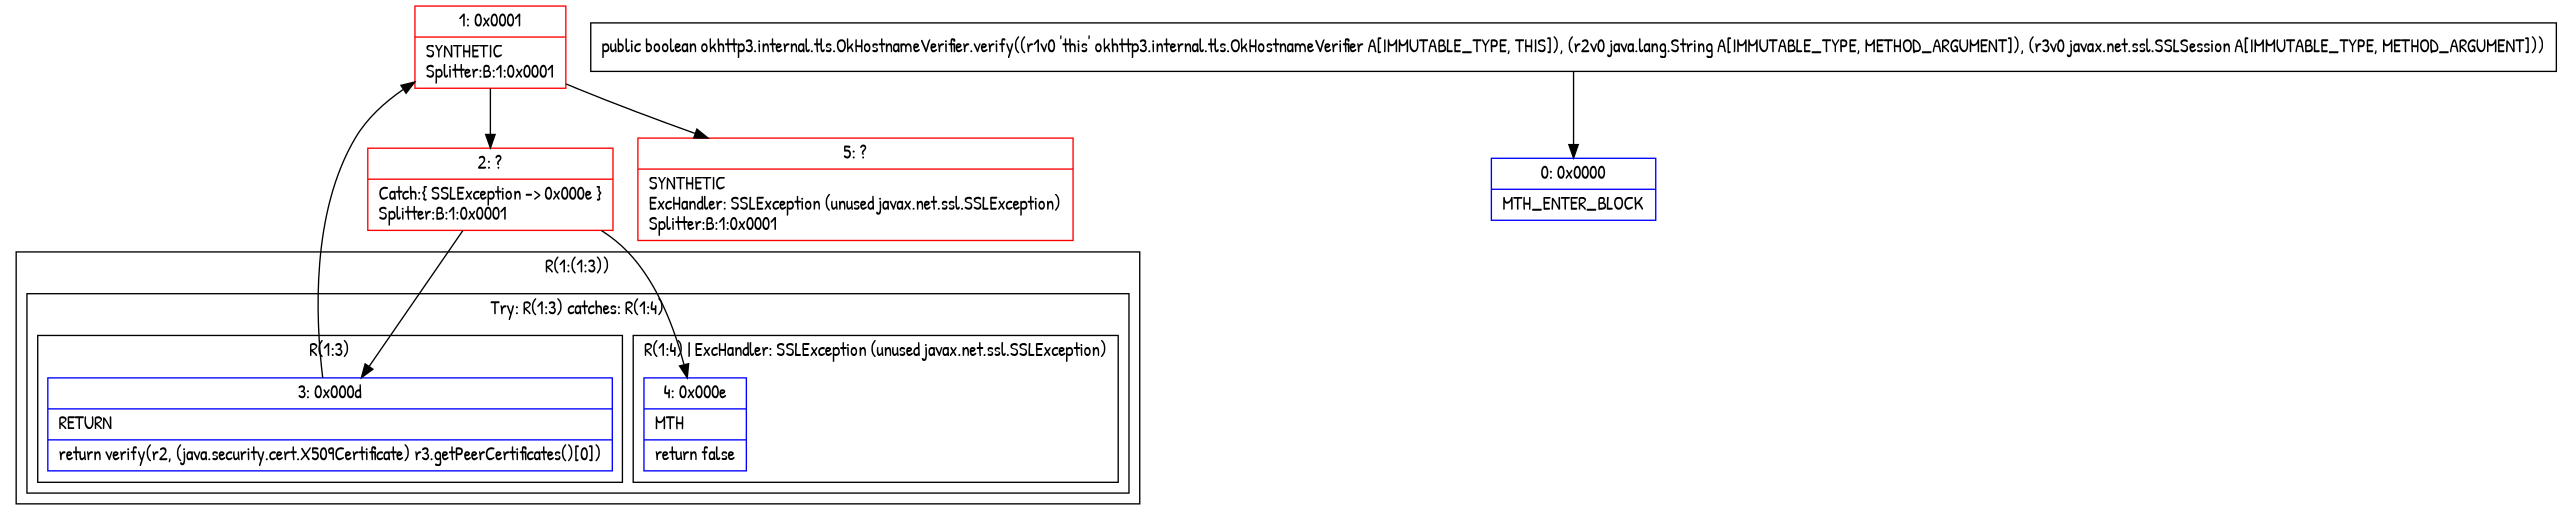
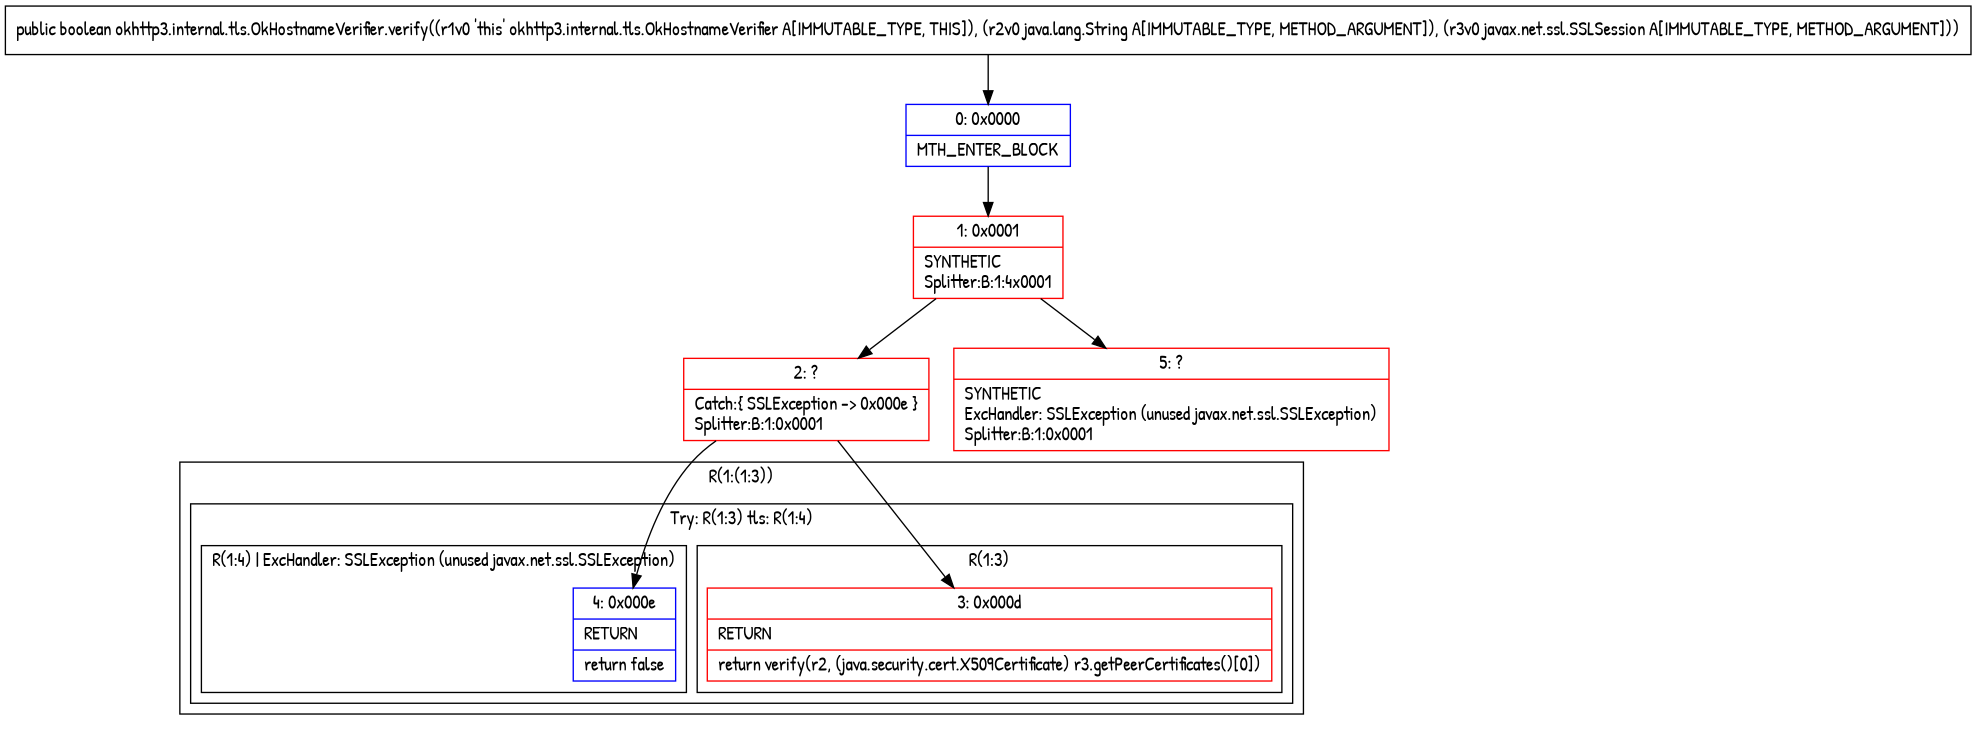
(490, 72) -> (988, 282)
(326, 221) -> (988, 185)
(578, 309) -> (742, 519)
(330, 424) -> (990, 635)
(670, 424) -> (611, 634)
